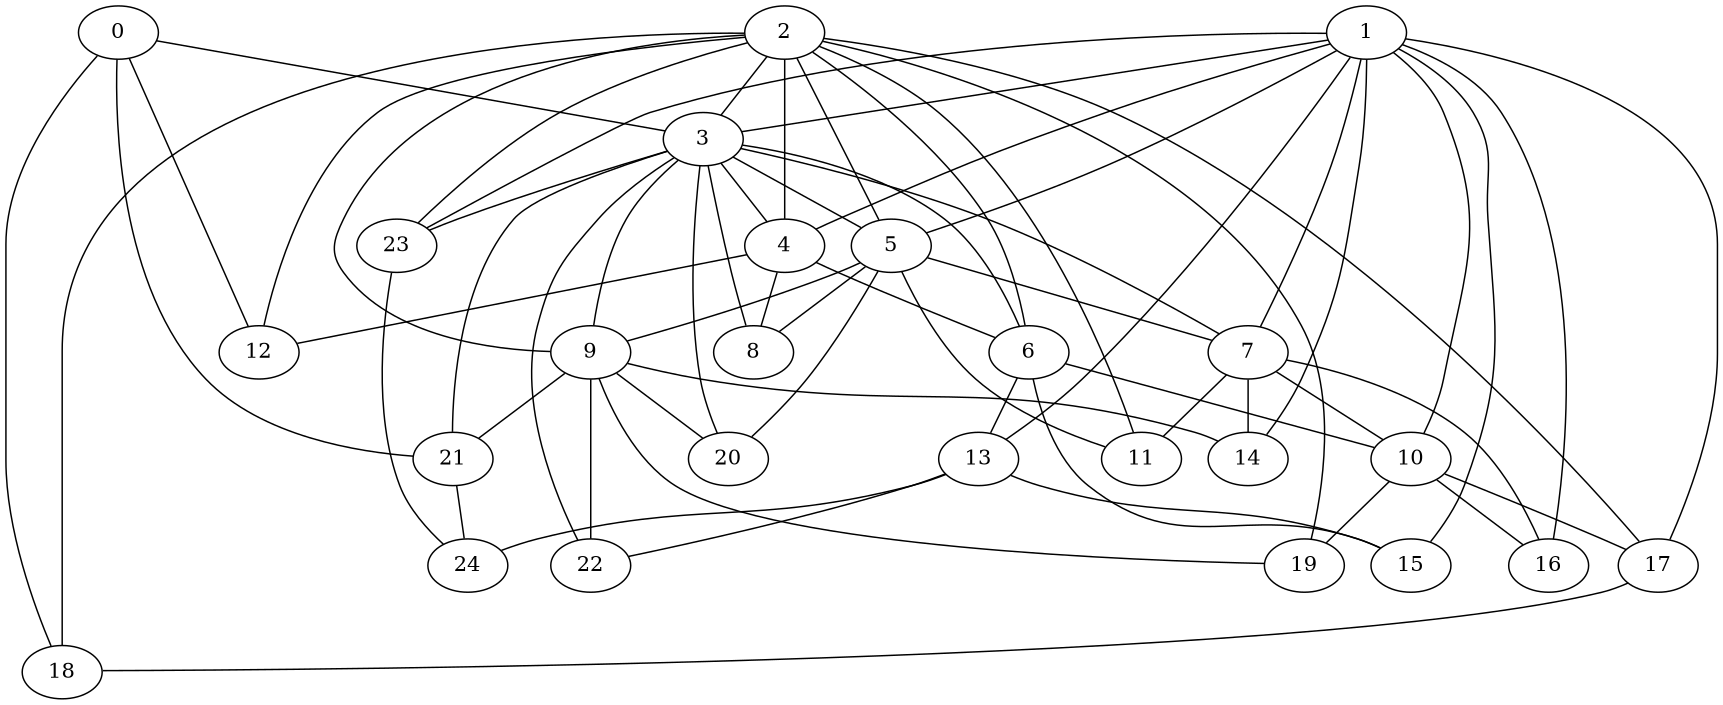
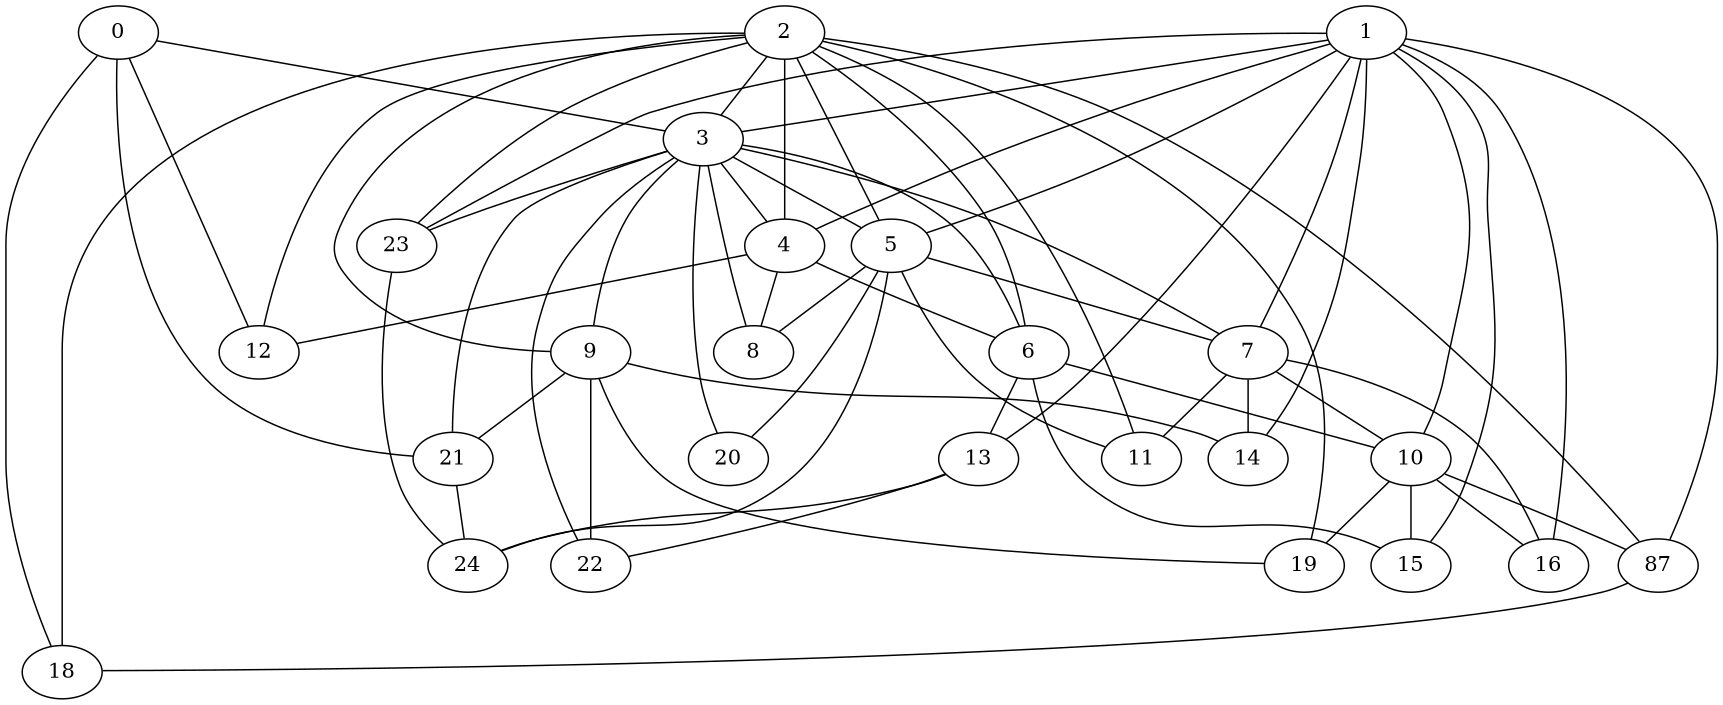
(751, 304) -> (761, 498)
(660, 406) -> none
(1196, 511) -> (1411, 512)
(1658, 566) -> (1658, 566)
